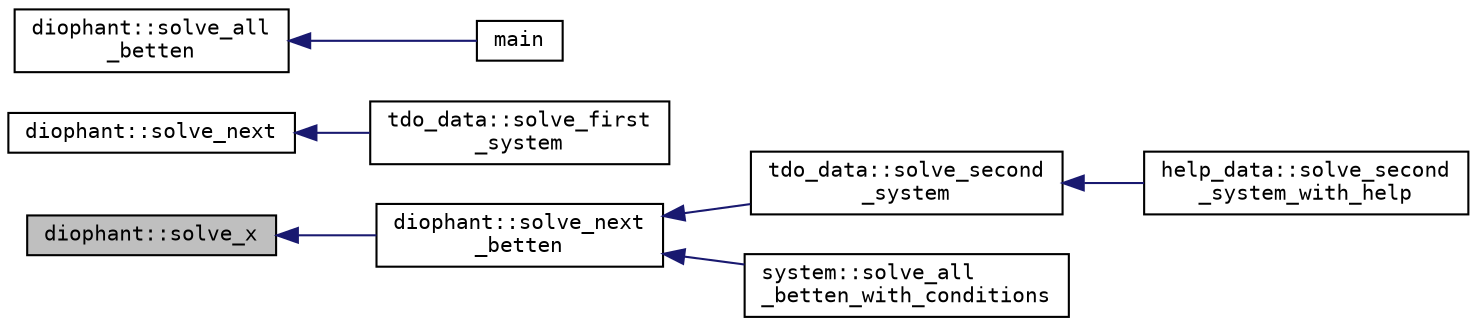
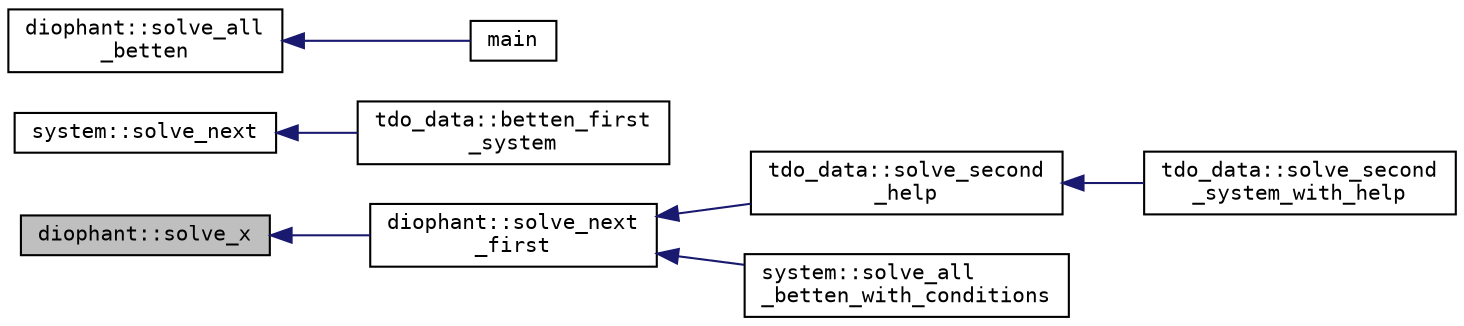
(152, 133) -> (145, 133)
(520, 133) -> (514, 133)
(907, 183) -> (907, 183)
(1306, 183) -> (1300, 183)
(520, 235) -> (514, 235)
